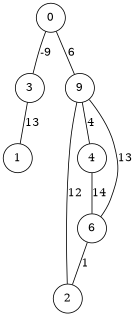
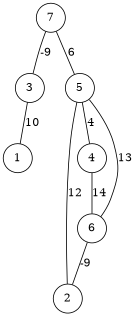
(51, 18) -> (51, 18)
(80, 88) -> (80, 88)
(33, 123) -> (33, 123)
(86, 263) -> (86, 263)
